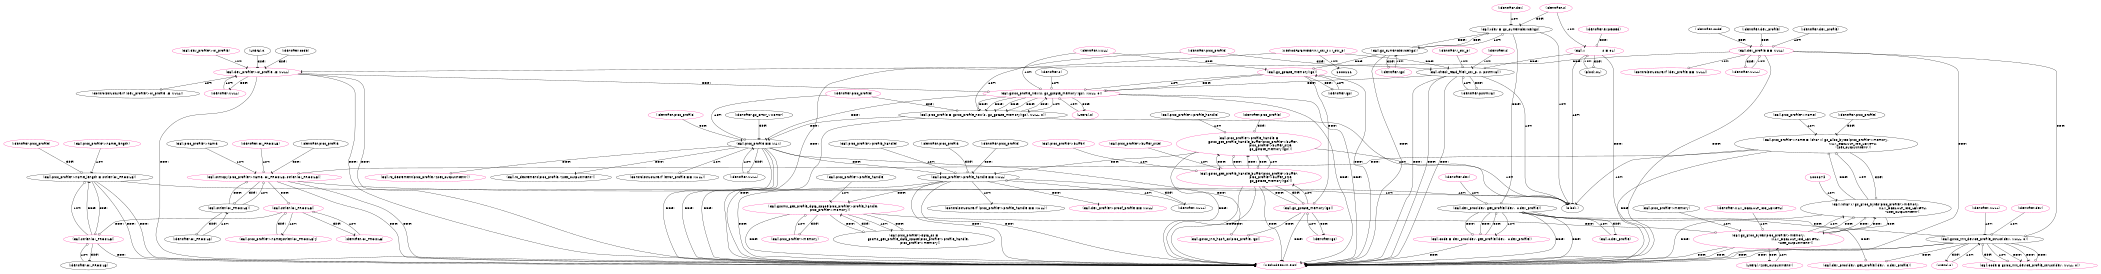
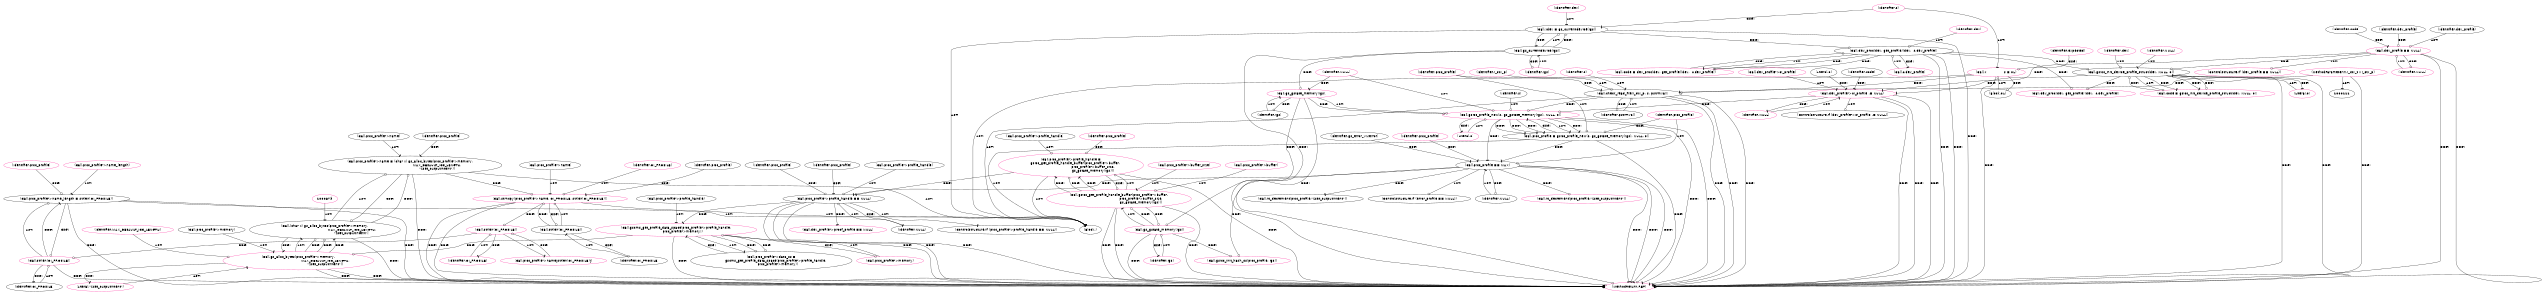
none -> (2001, 79)
(1396, 259) -> (1968, 139)
